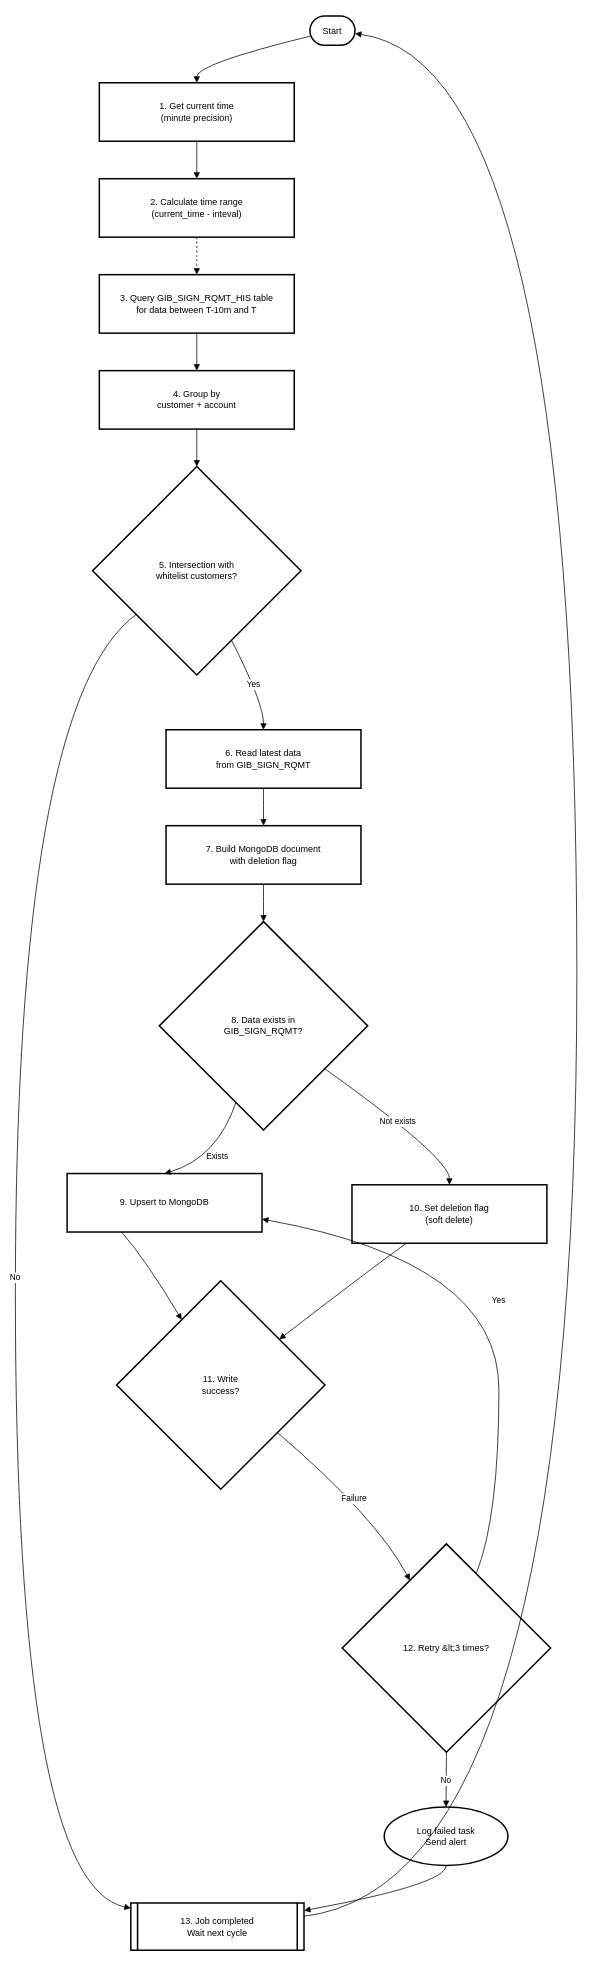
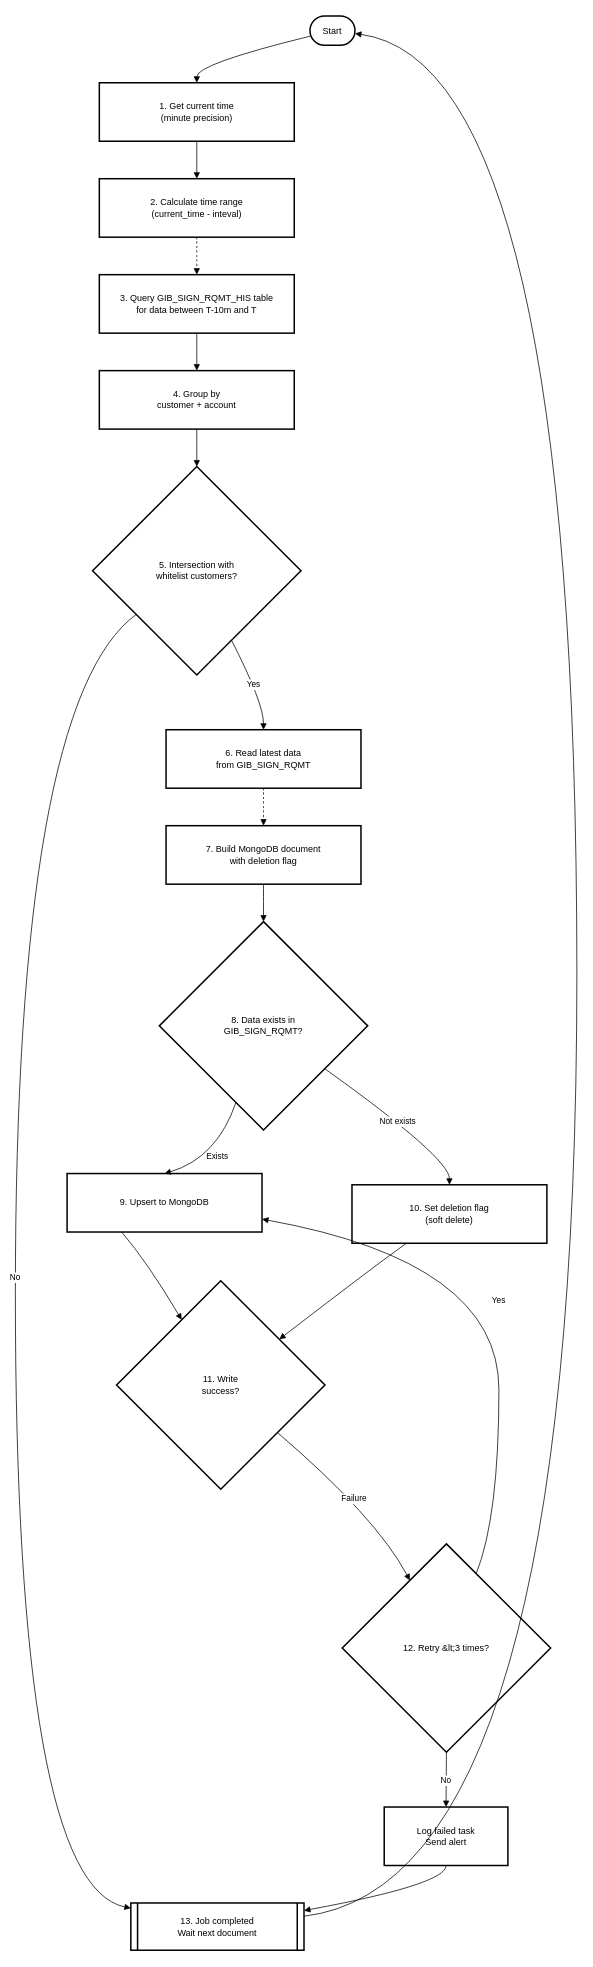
(264, 803) -> (264, 803)
(446, 1836) -> (446, 1836)
(218, 1927) -> (218, 1927)
